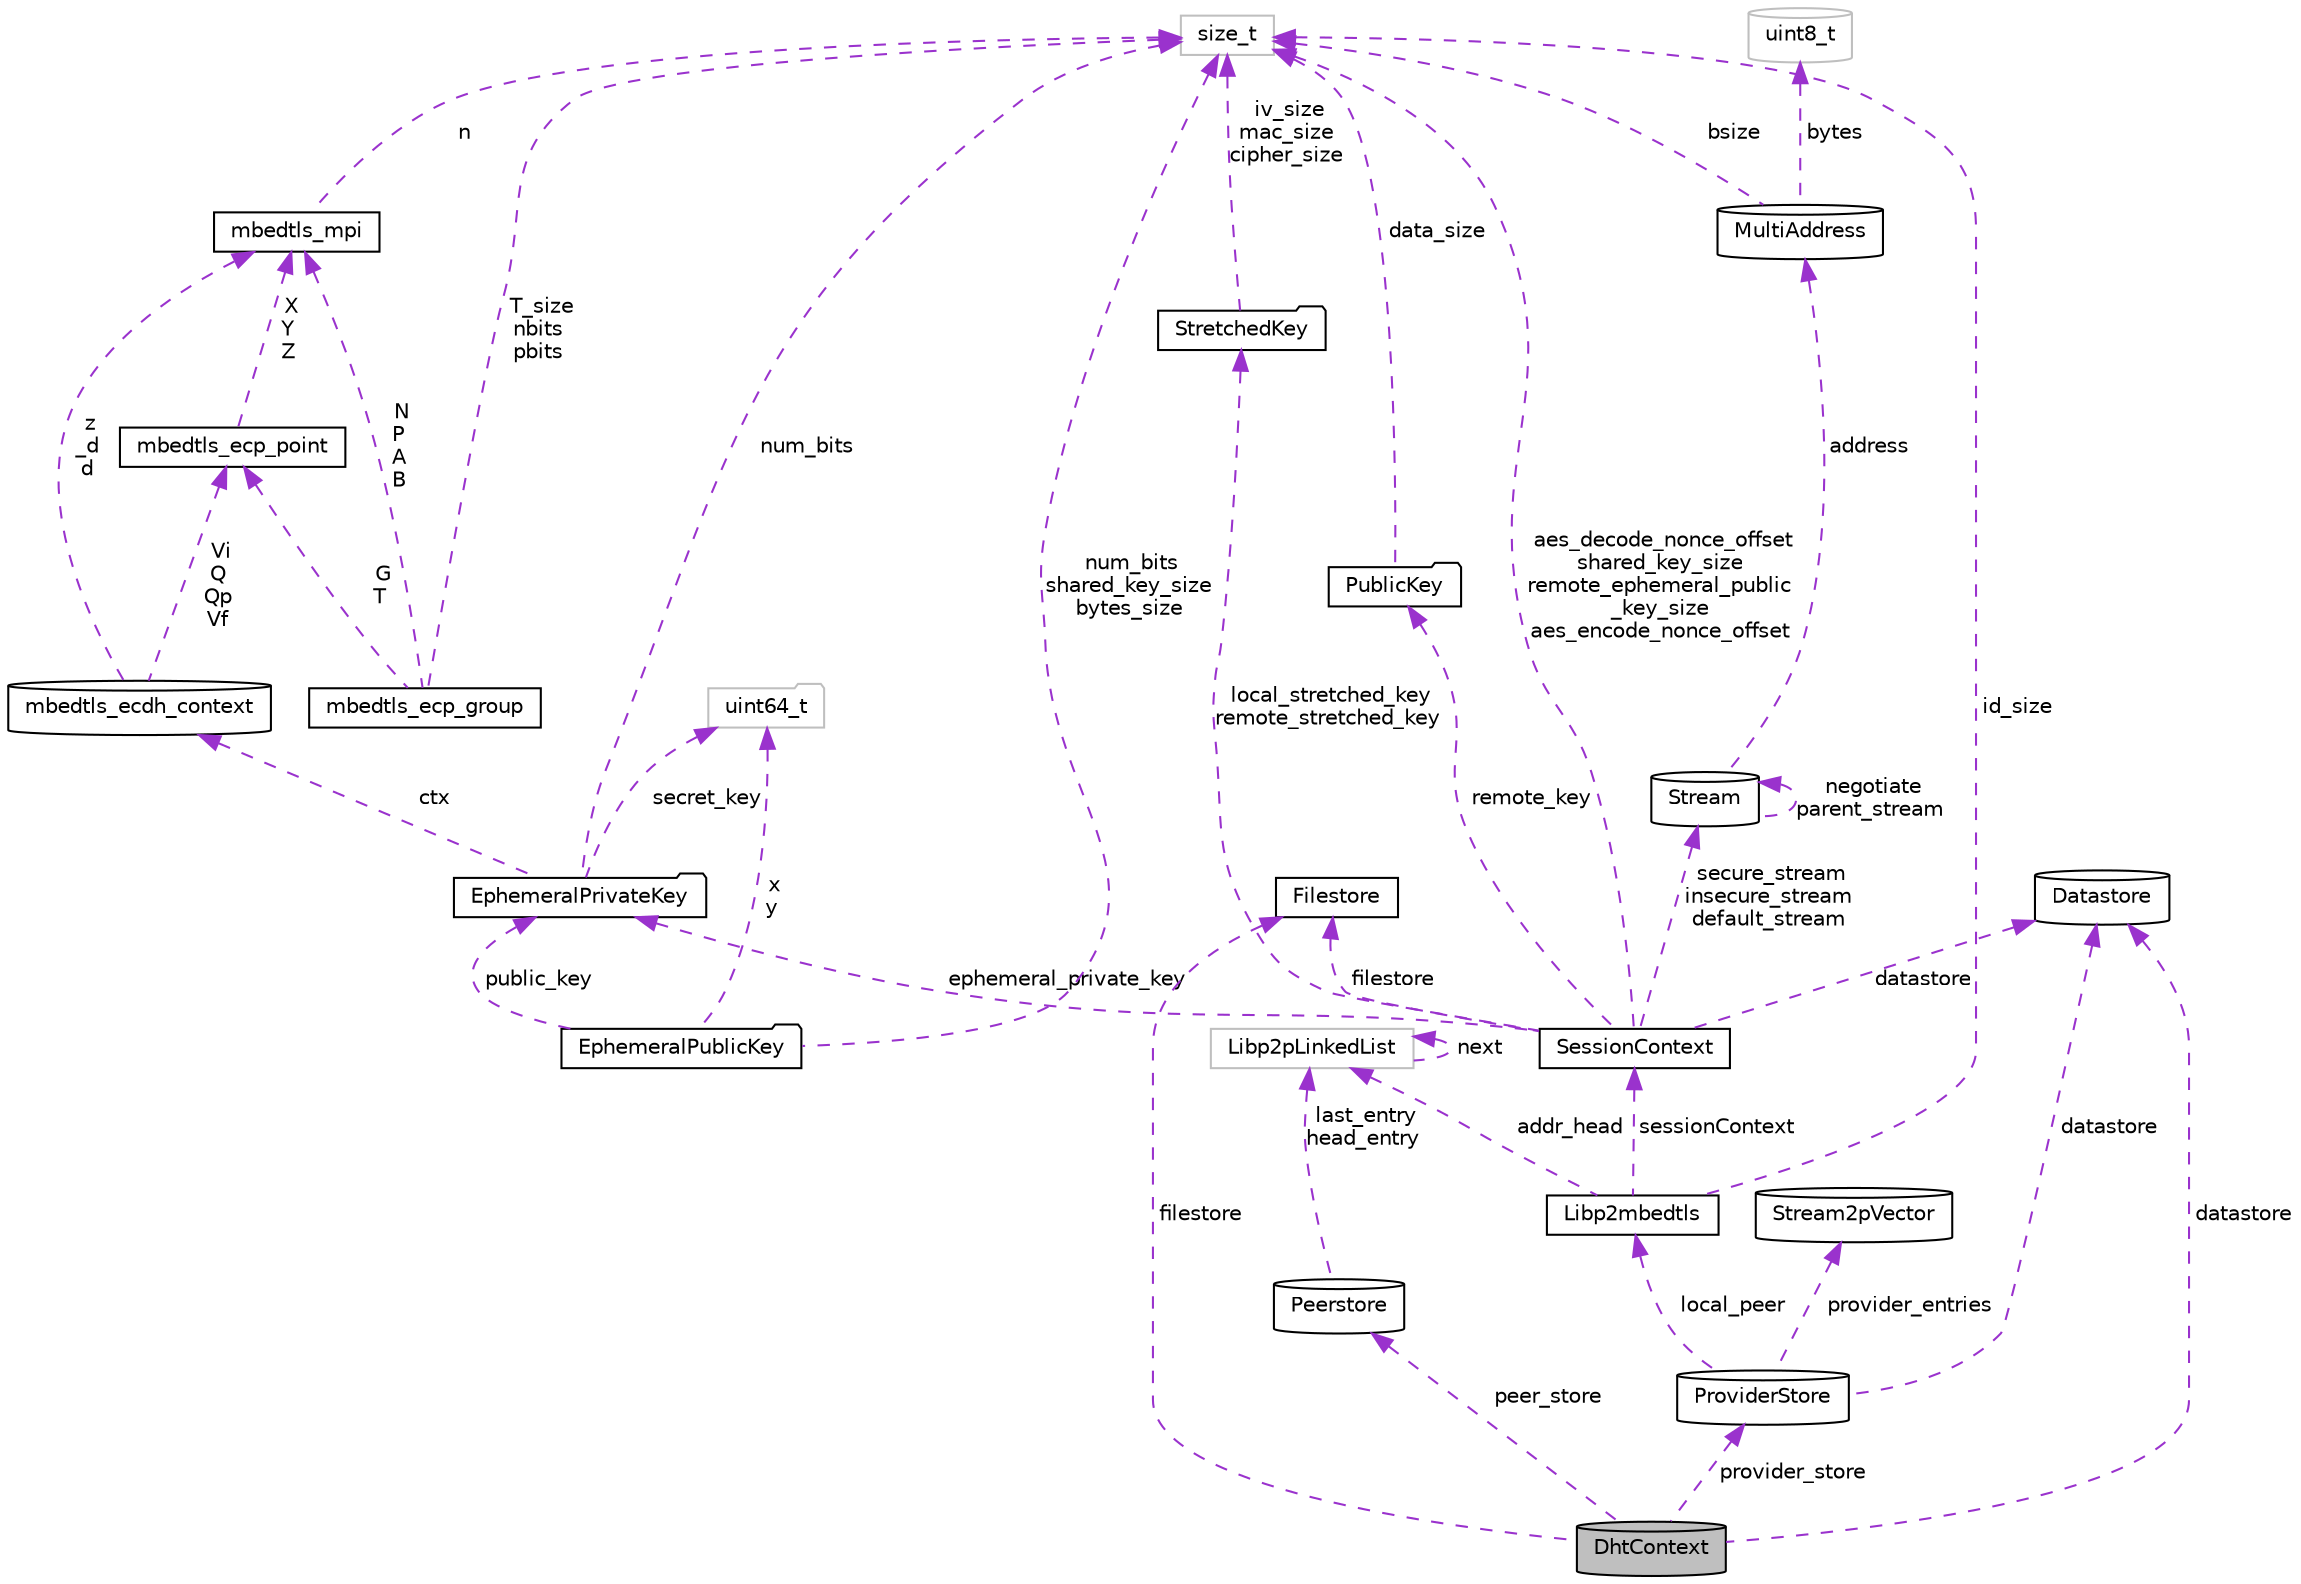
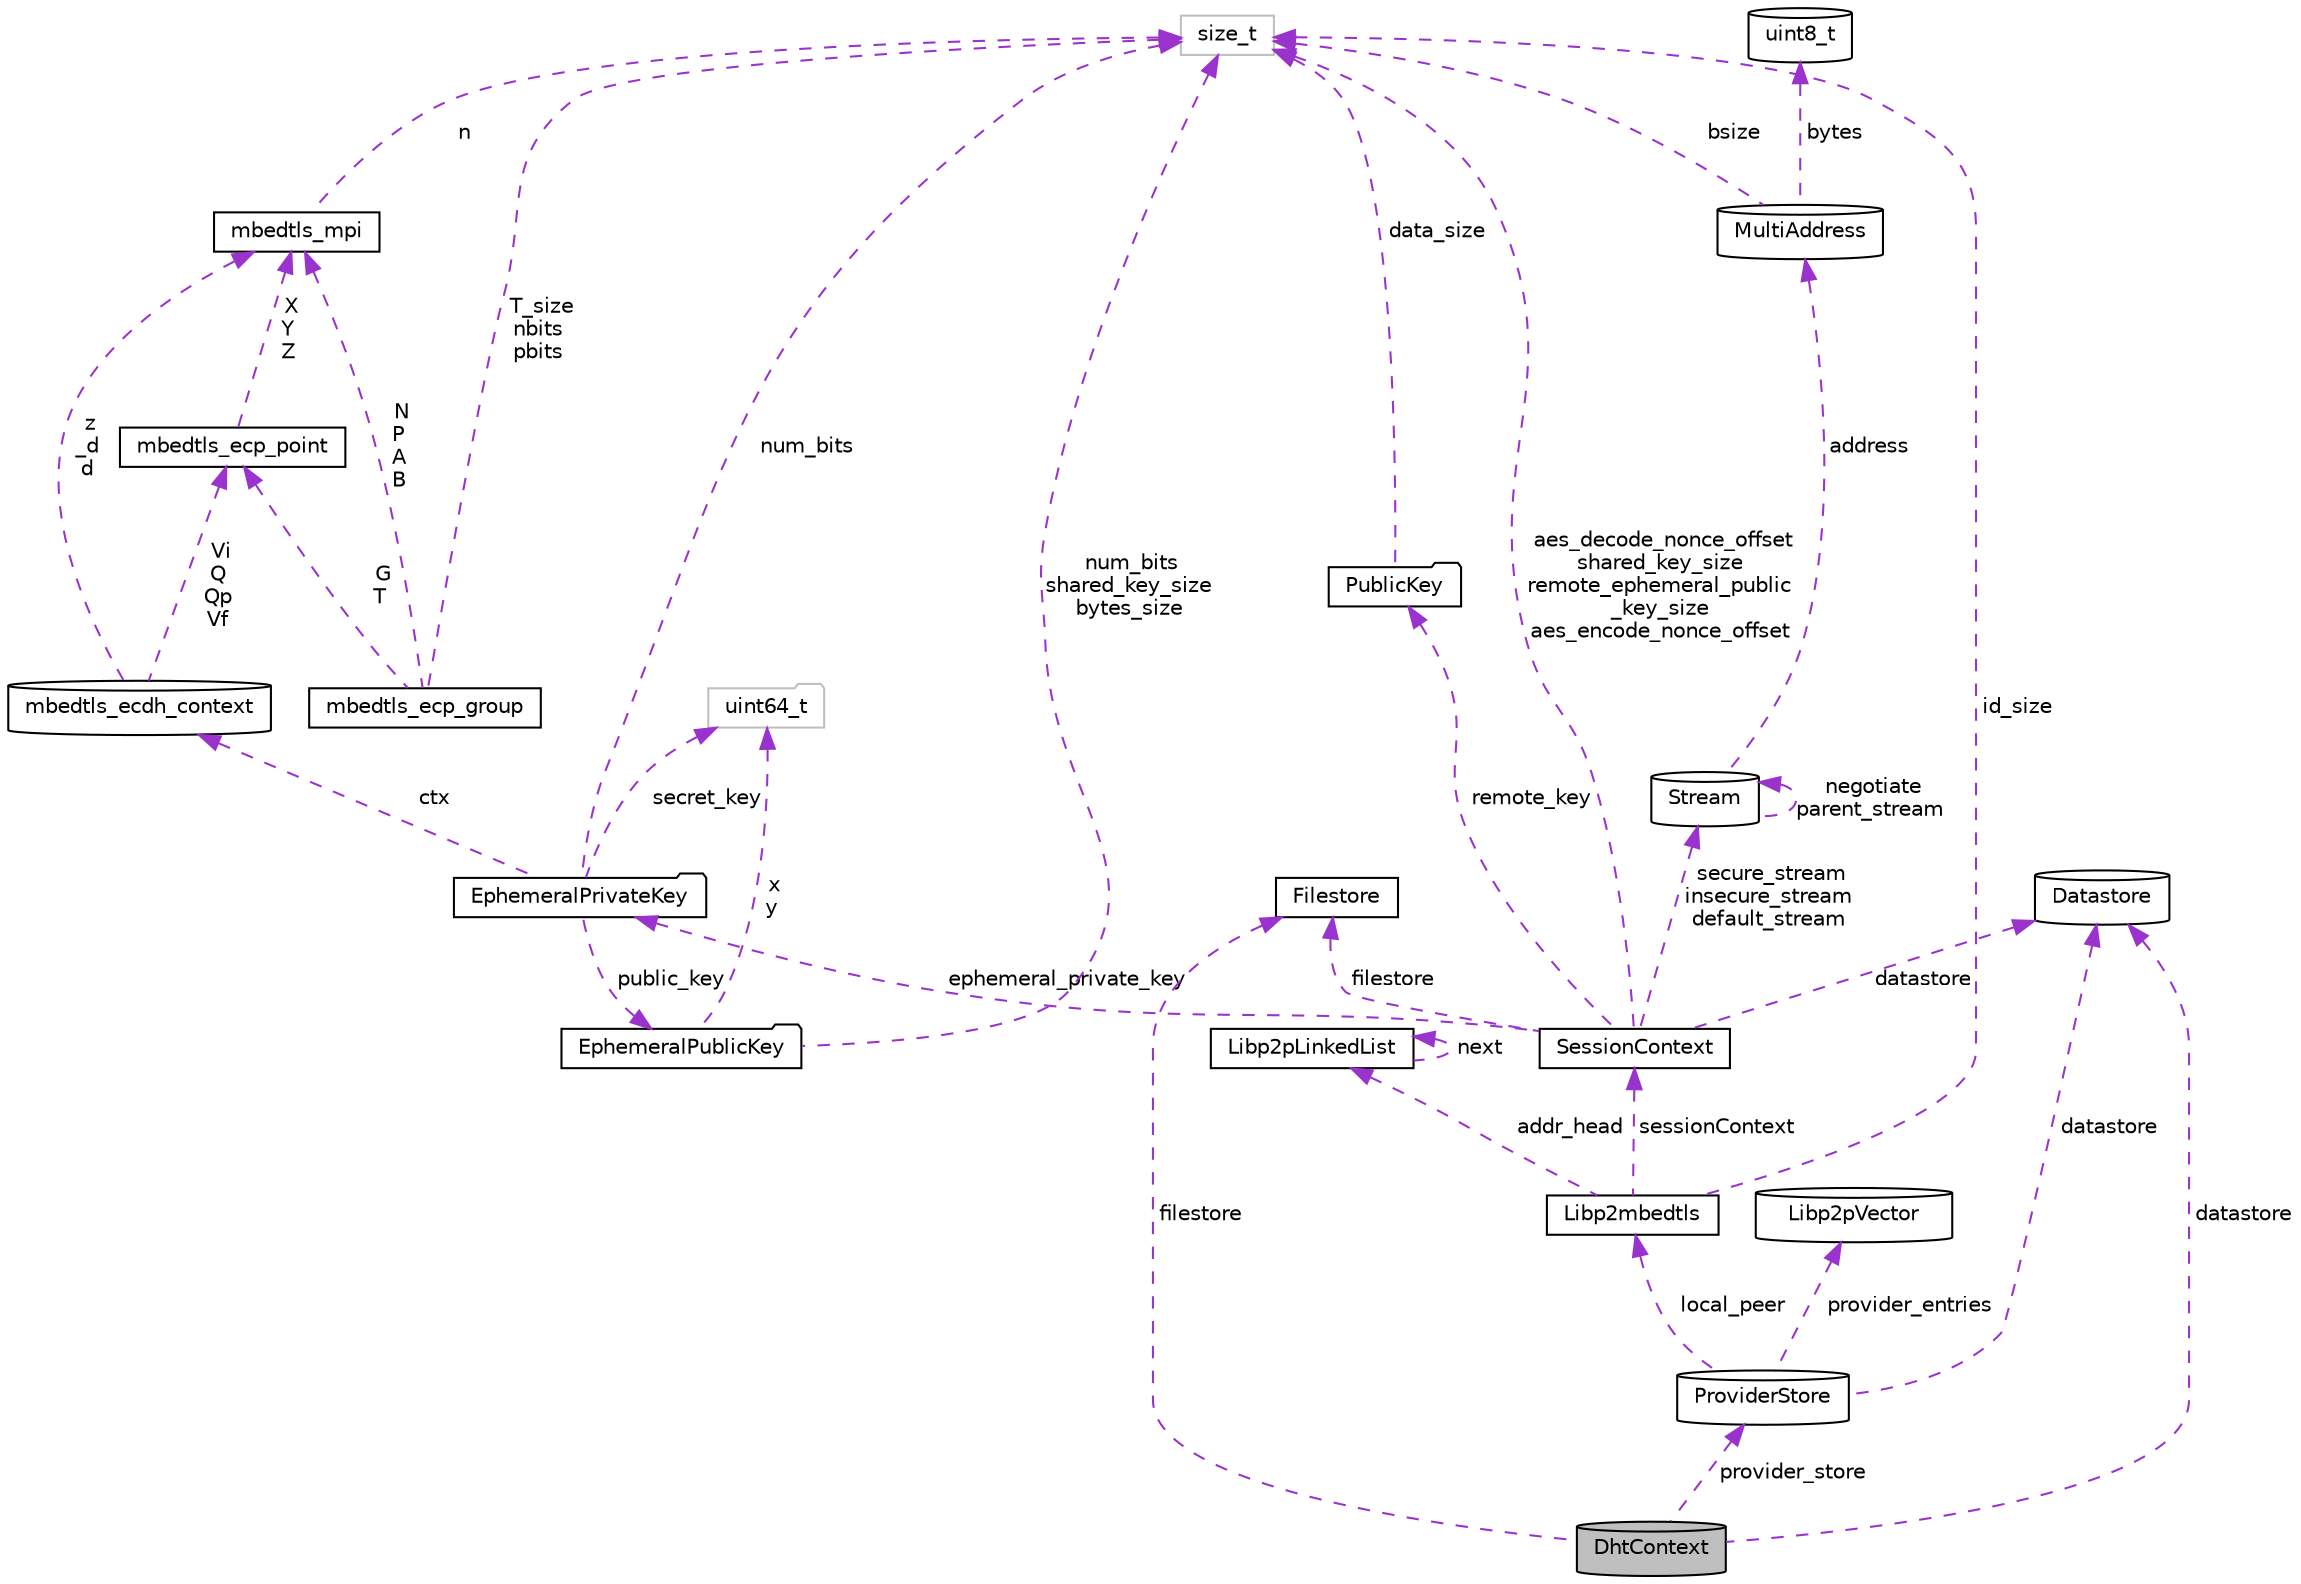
(1800, 35) -> (1800, 35)
(1242, 330) -> none
(484, 997) -> (600, 972)
(1312, 1049) -> (1312, 1049)
(1854, 1215) -> (1854, 1215)
(1339, 1306) -> none
